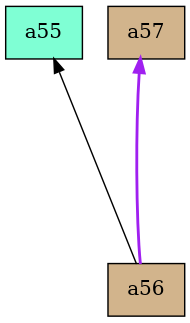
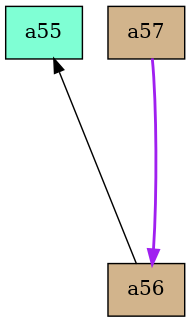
(137, 168) -> (156, 154)
